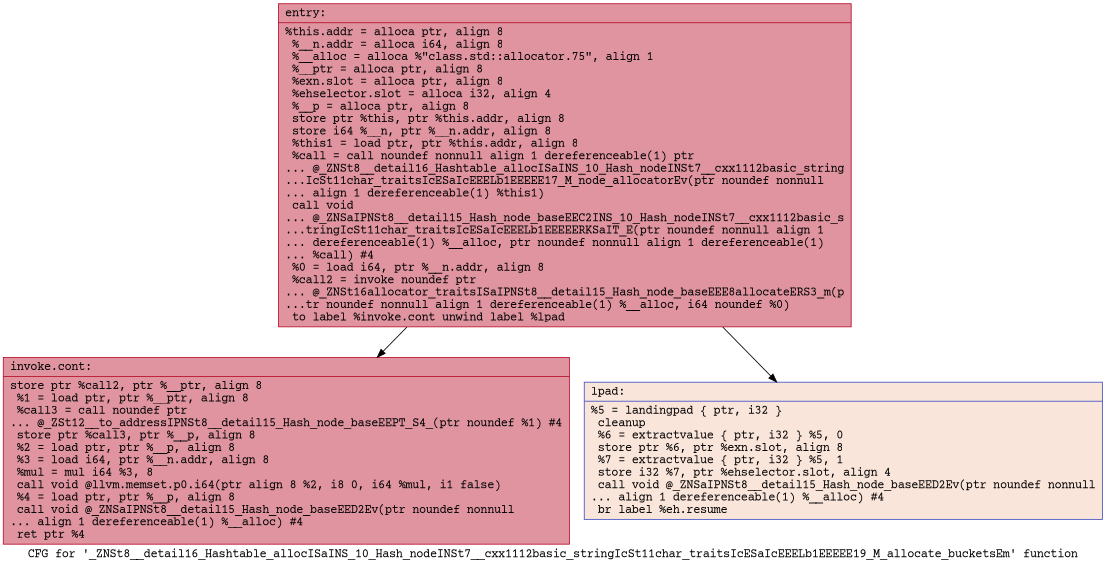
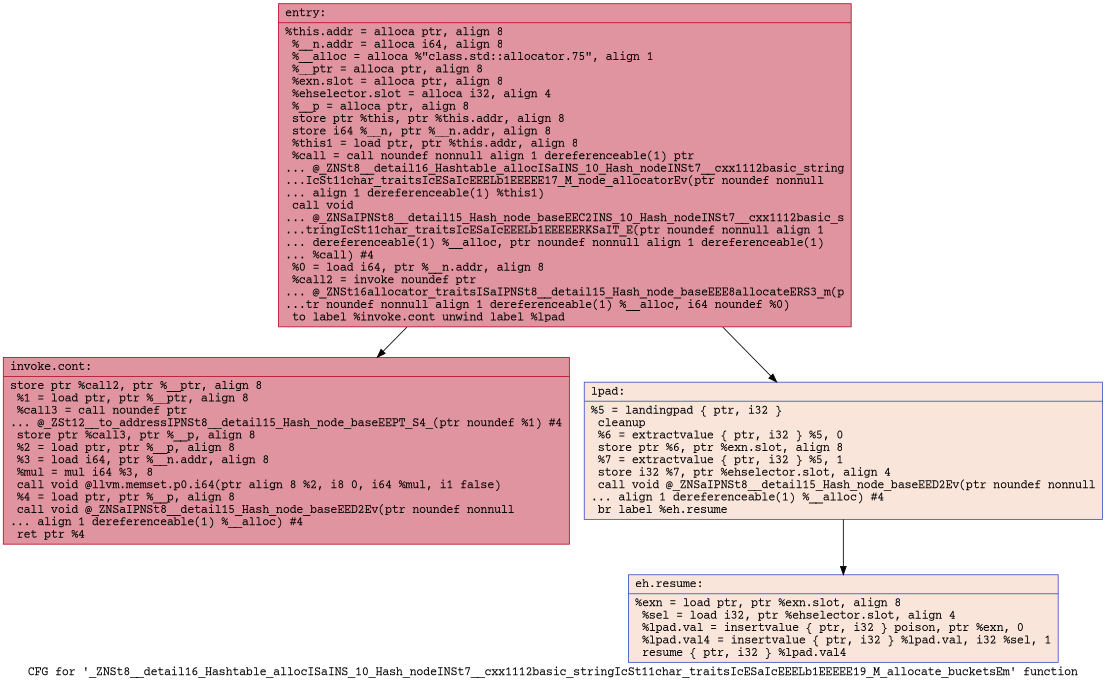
none -> (843, 619)
